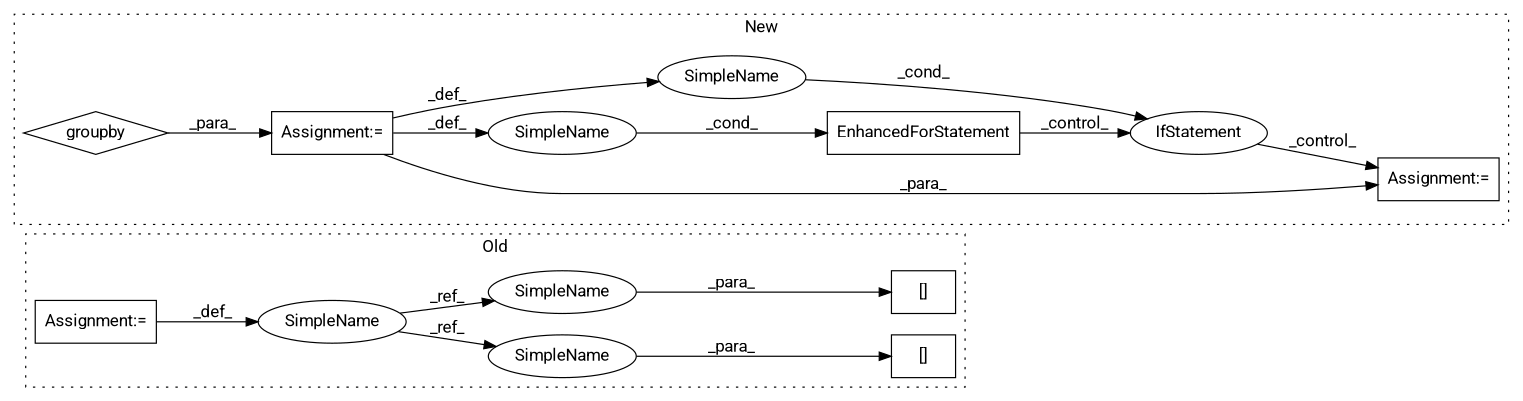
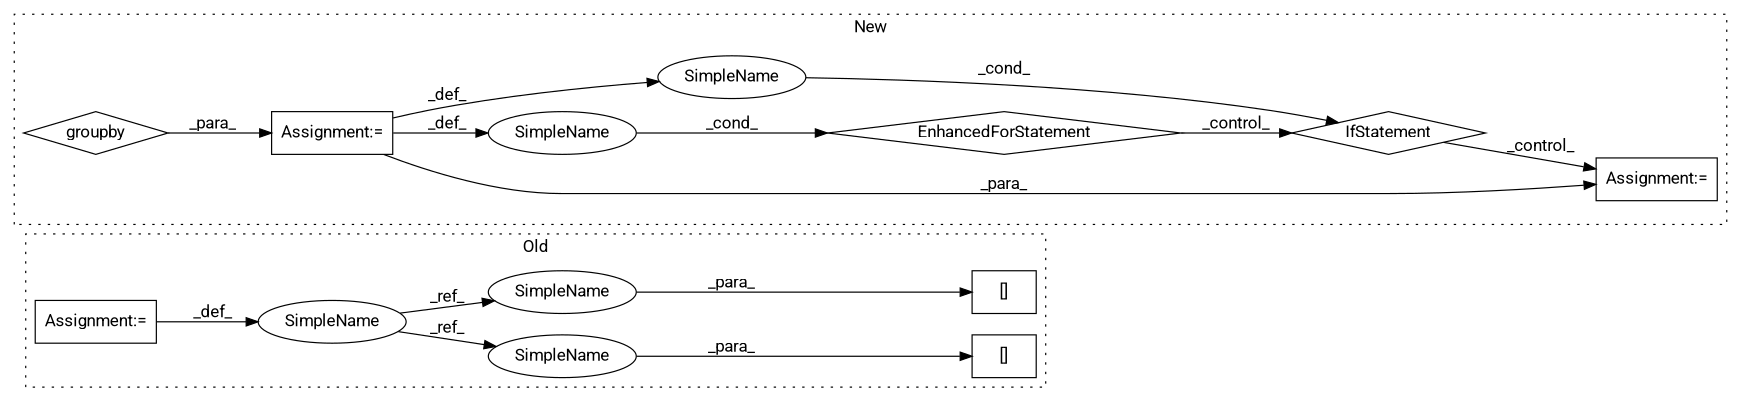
(924, 133) -> (1004, 133)
(1199, 133) -> (1389, 133)
